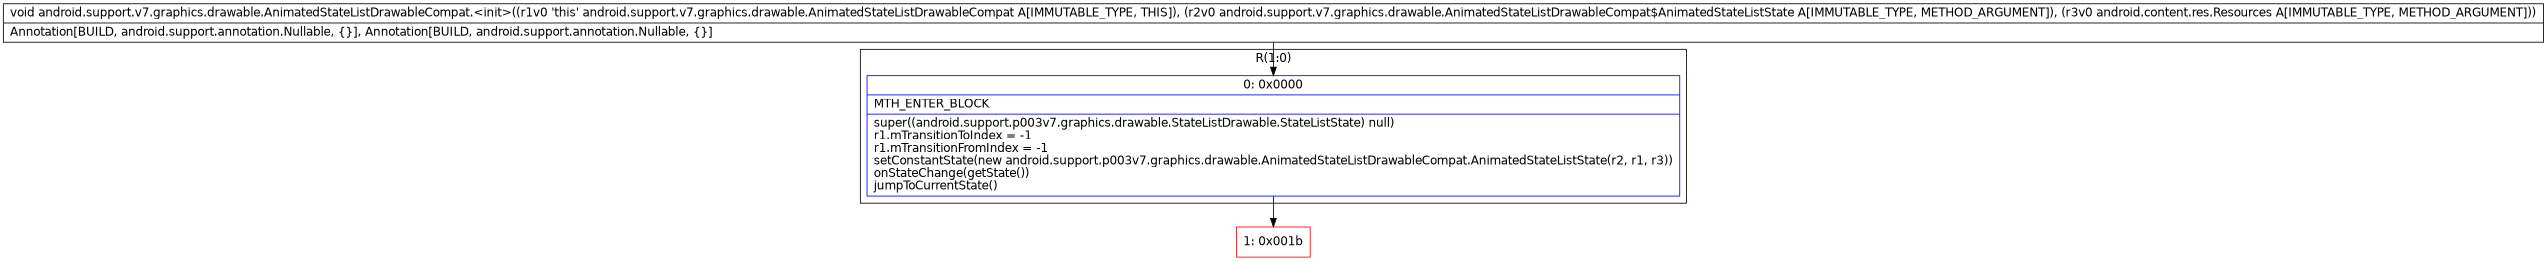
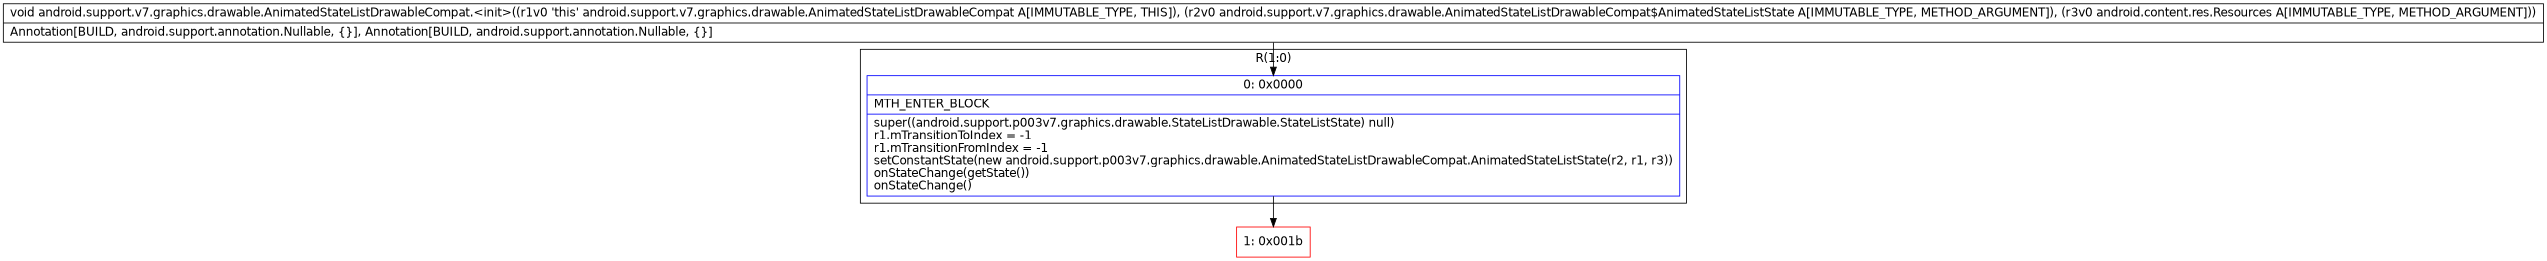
(936, 186) -> (923, 186)
